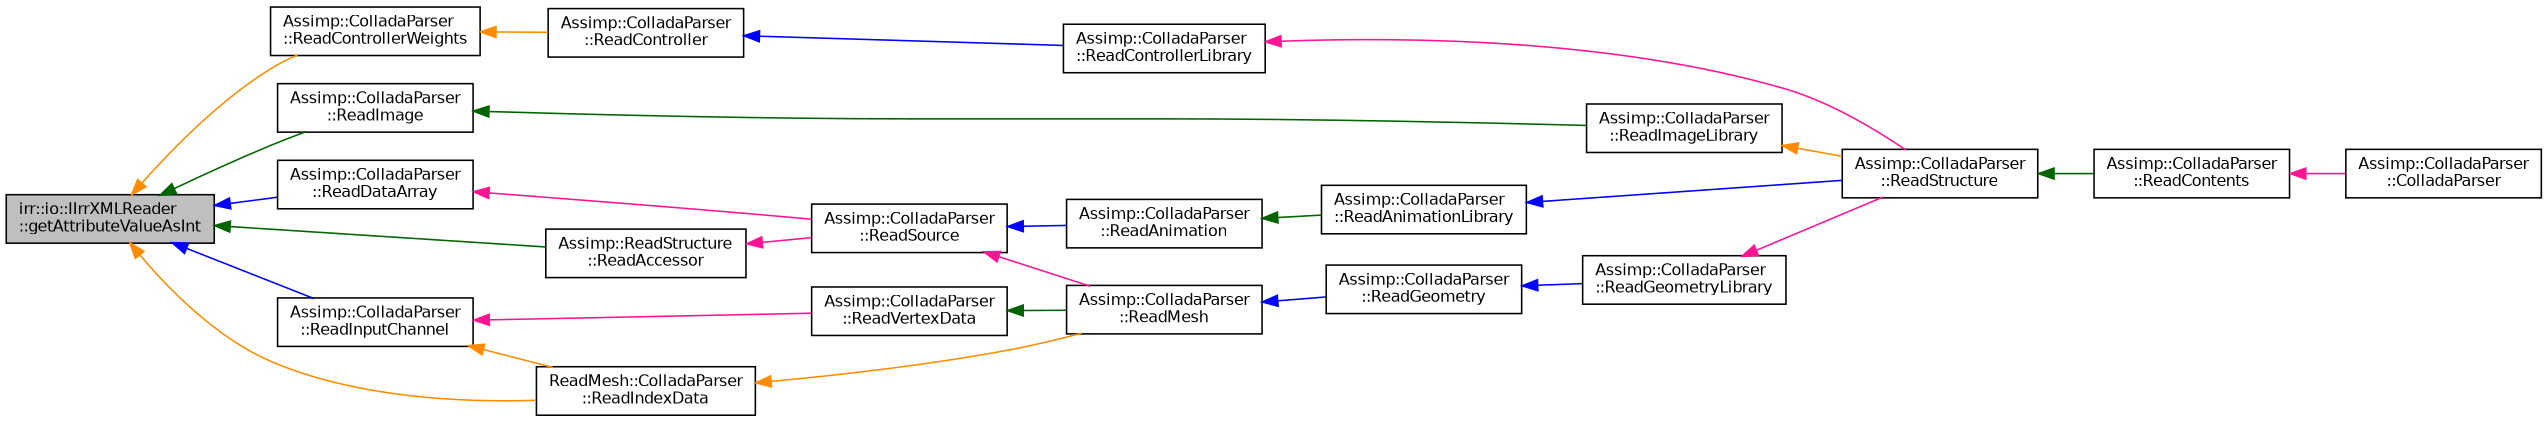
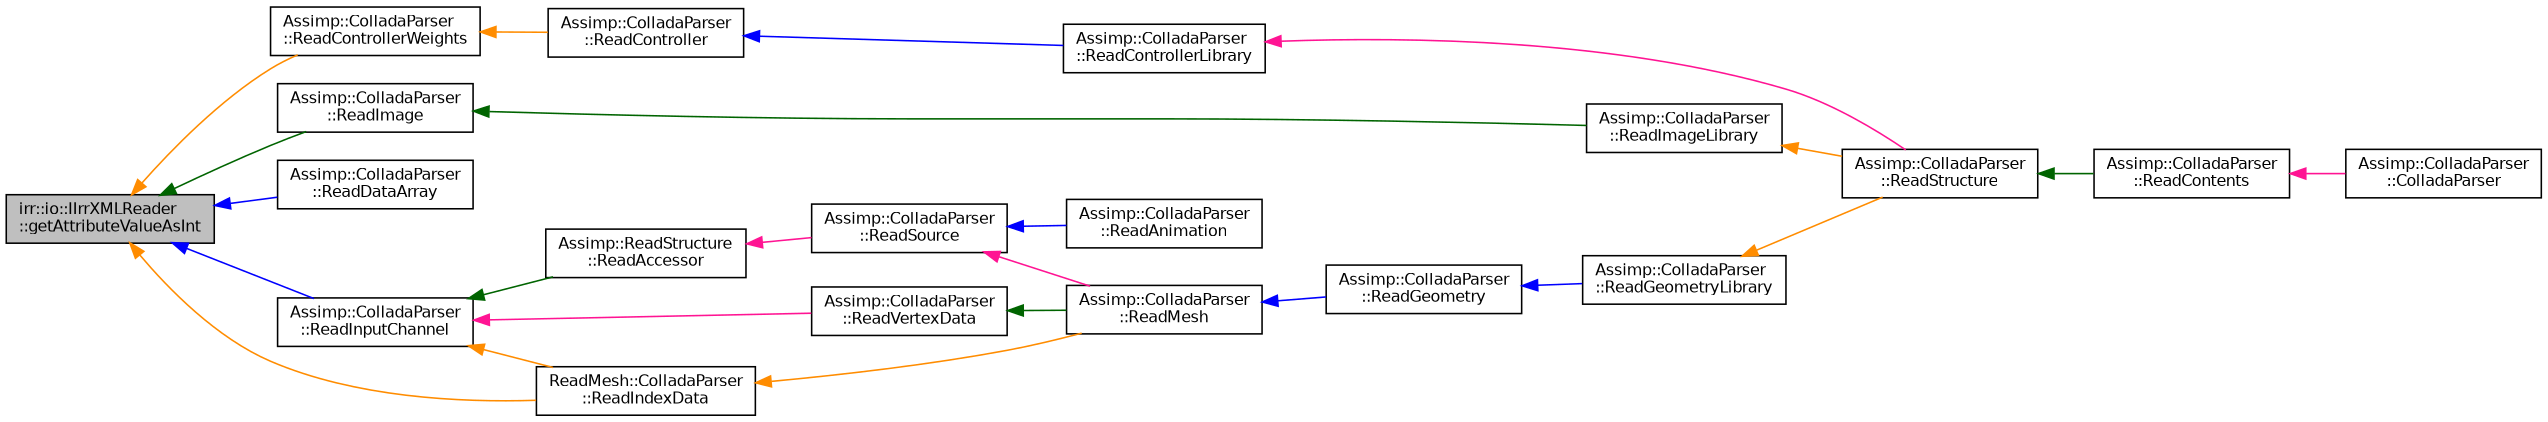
(650, 206) -> none
(1424, 210) -> none
(1820, 224) -> (1820, 224)
(388, 237) -> (518, 286)
